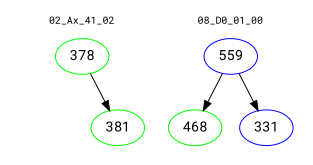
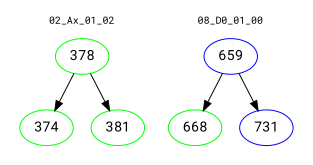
(82, 21) -> (82, 21)
(231, 56) -> (231, 56)
none -> (47, 128)
(195, 128) -> (195, 128)
(266, 128) -> (266, 128)
